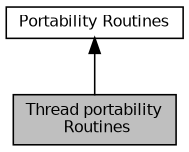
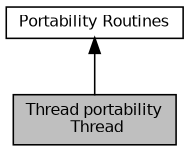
(95, 120) -> (95, 120)
